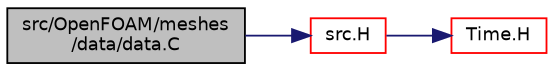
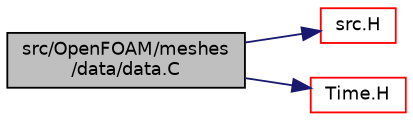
(409, 36) -> (269, 82)
